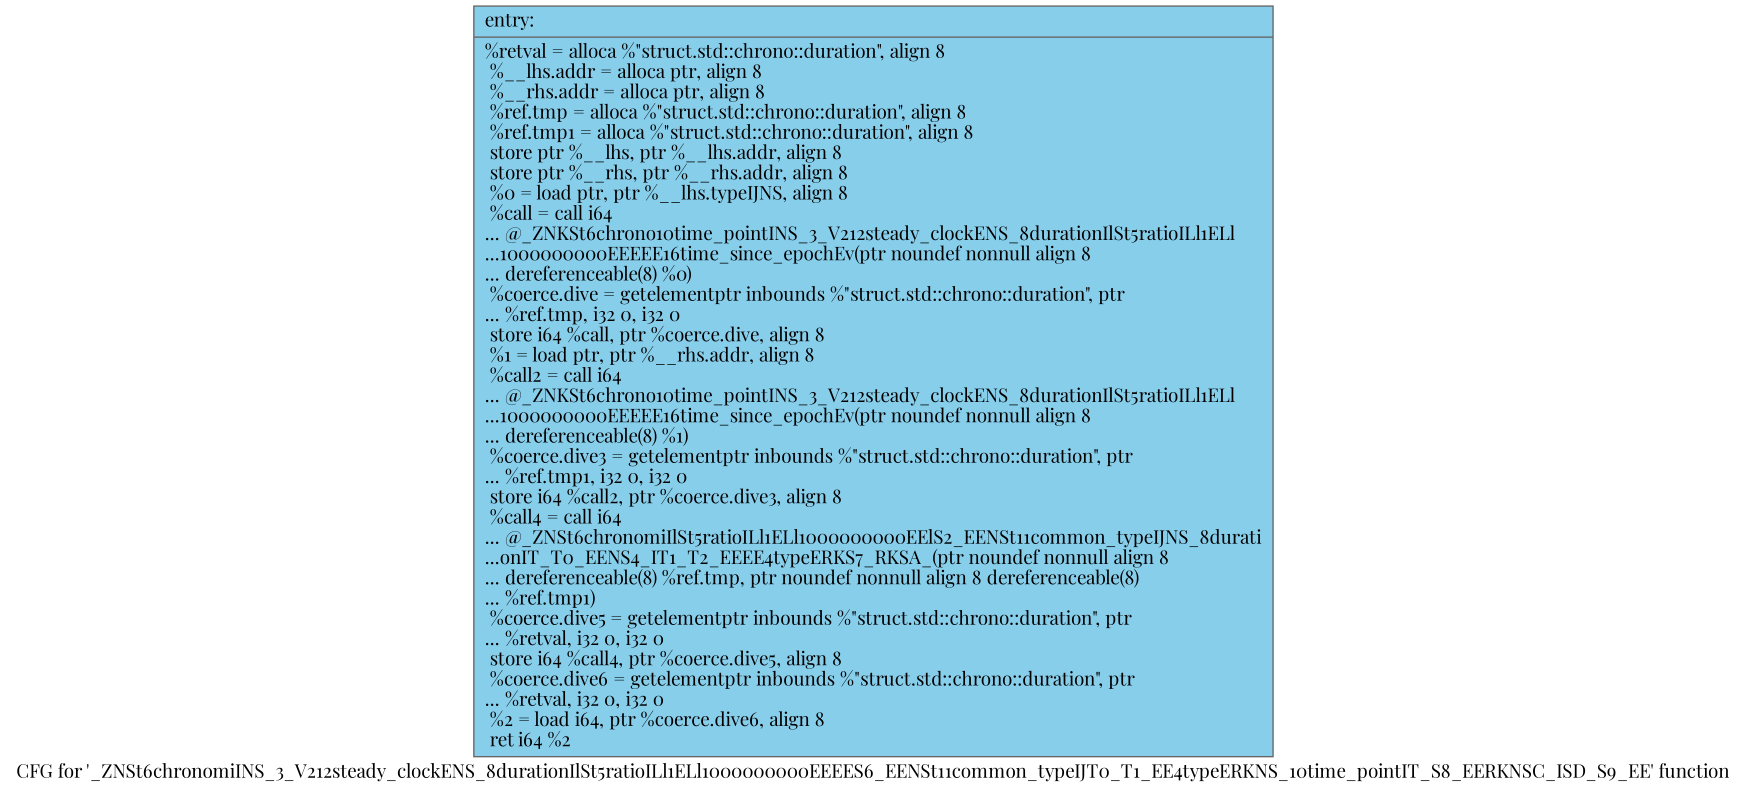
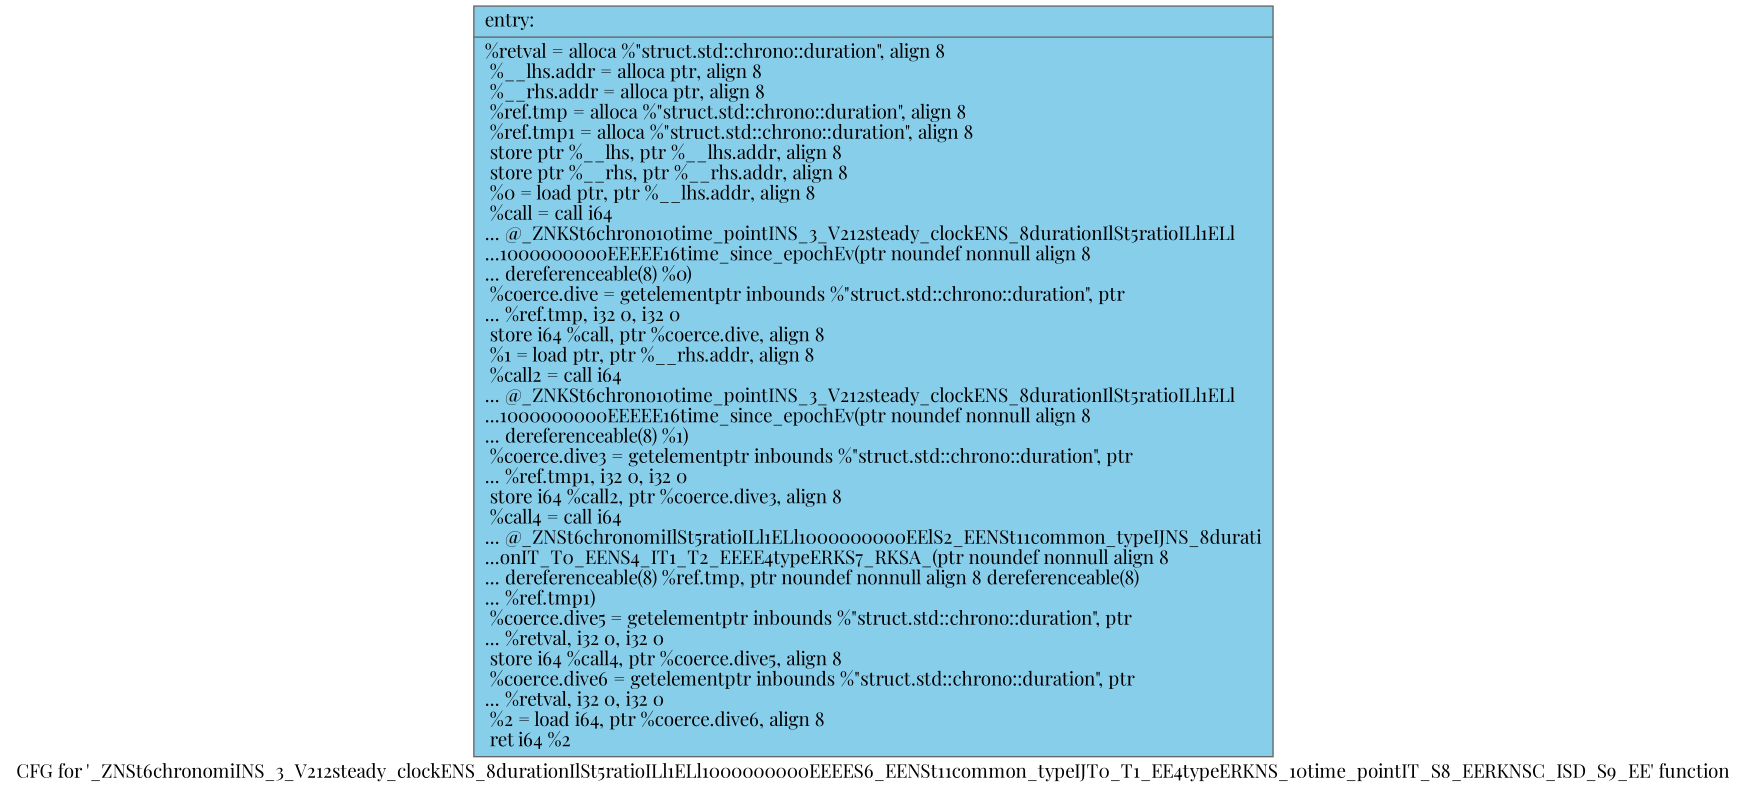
(667, 194) -> (651, 194)
